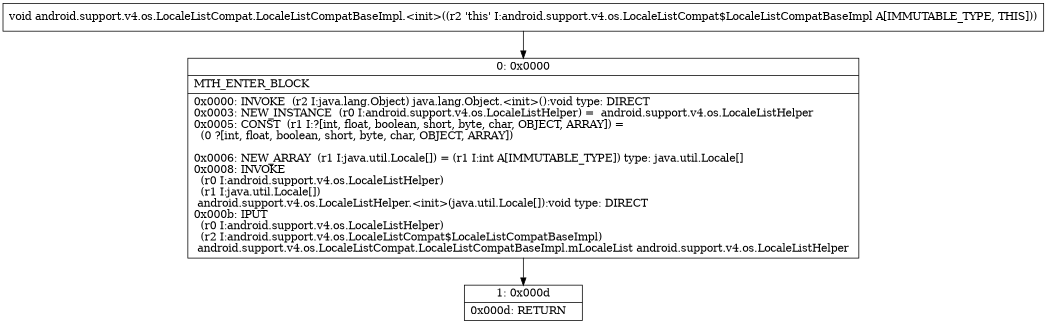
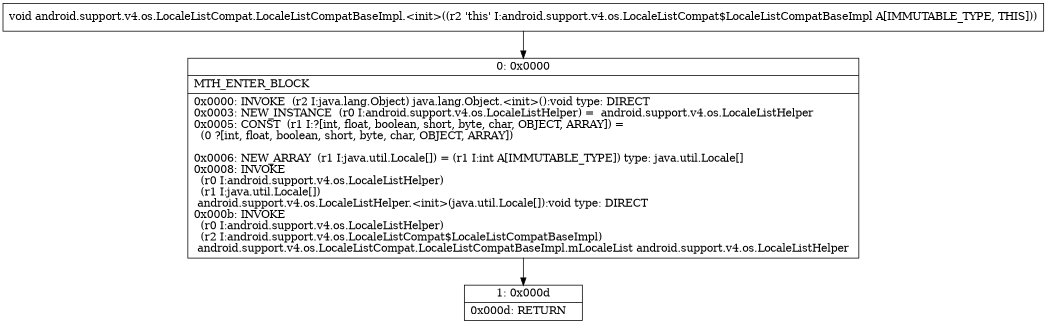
(234, 215) -> (243, 215)
